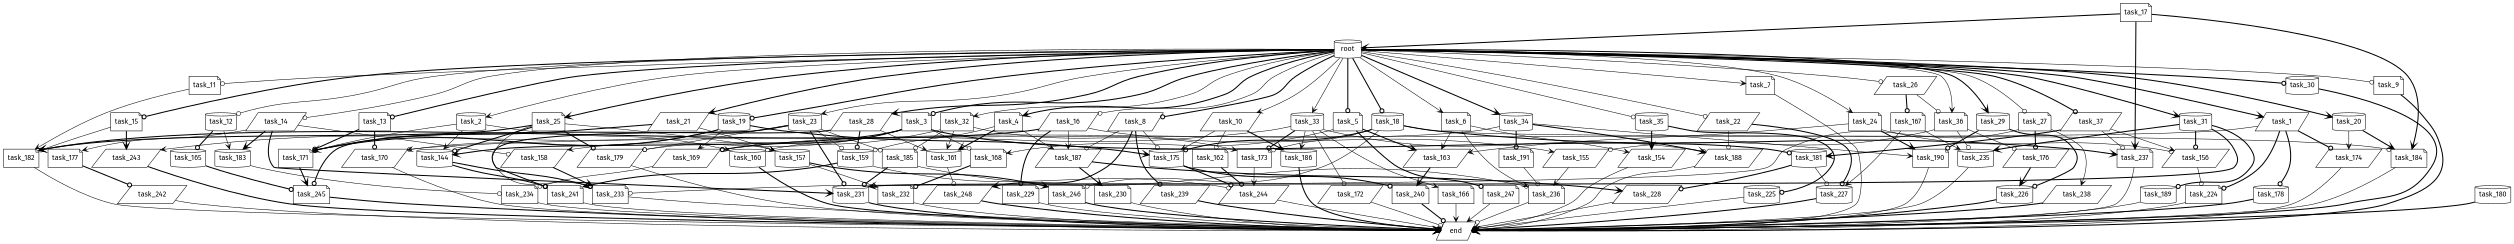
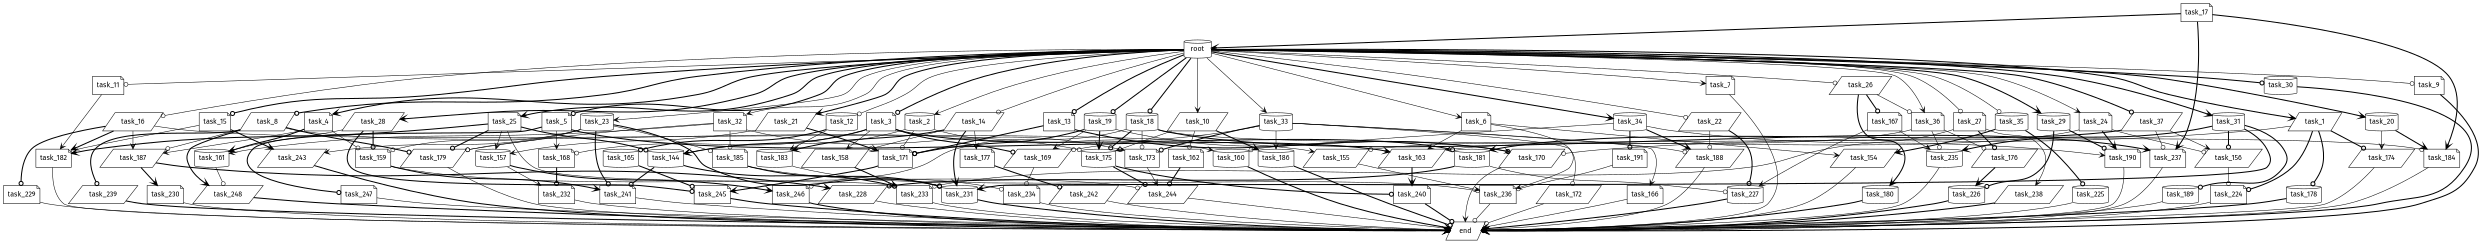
none -> (358, 142)
none -> (1901, 147)
(855, 158) -> (373, 158)
